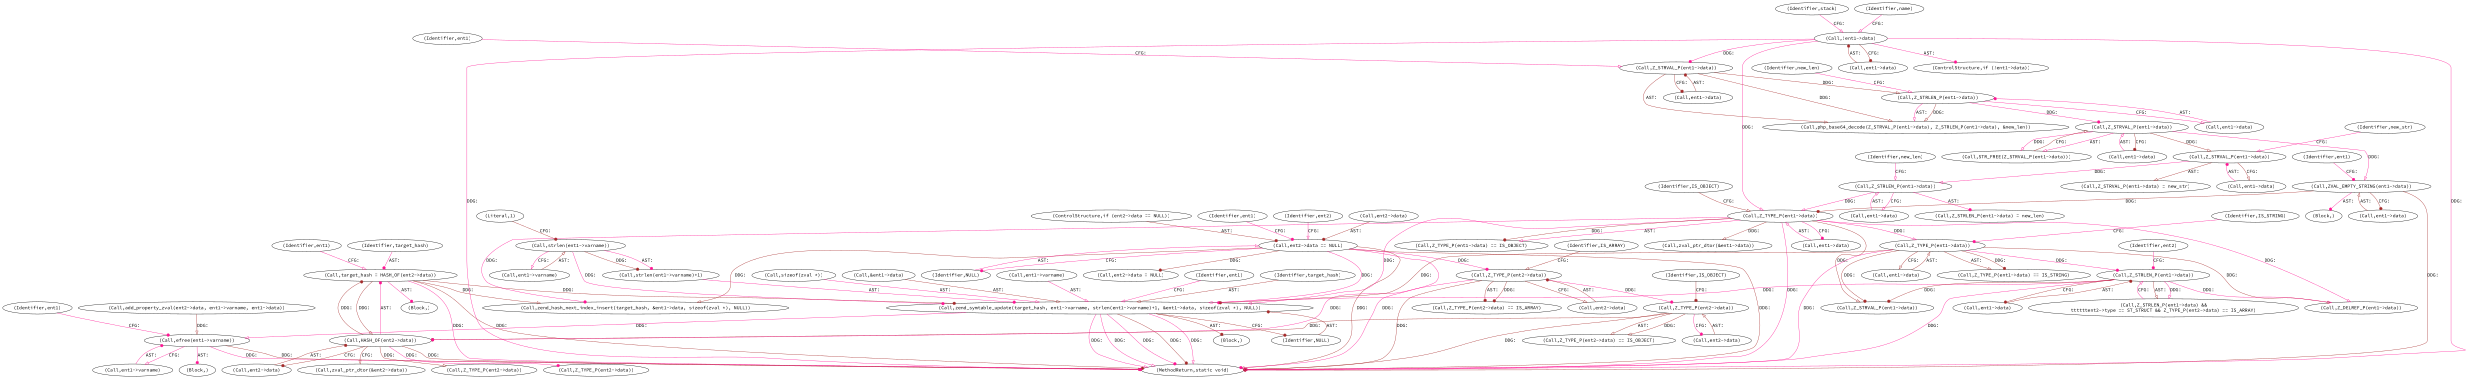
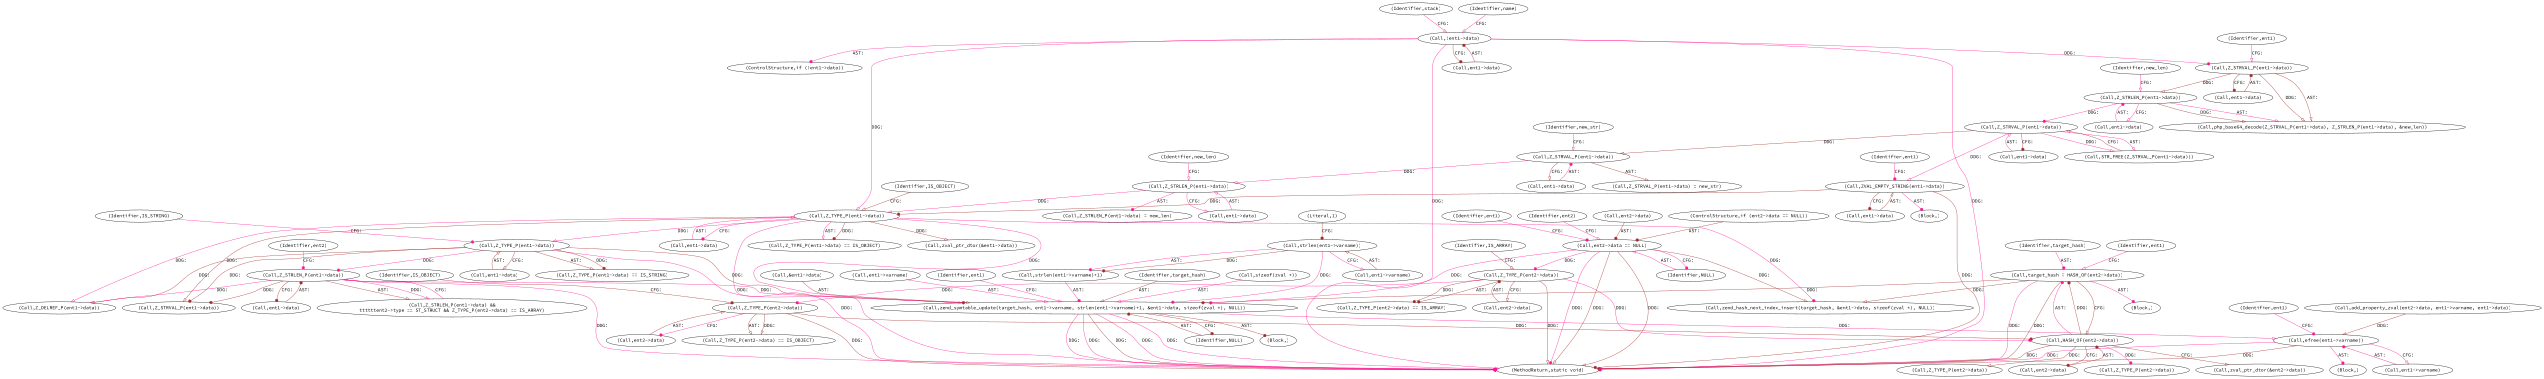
(1131, 275) -> none
(366, 308) -> (2101, 308)
